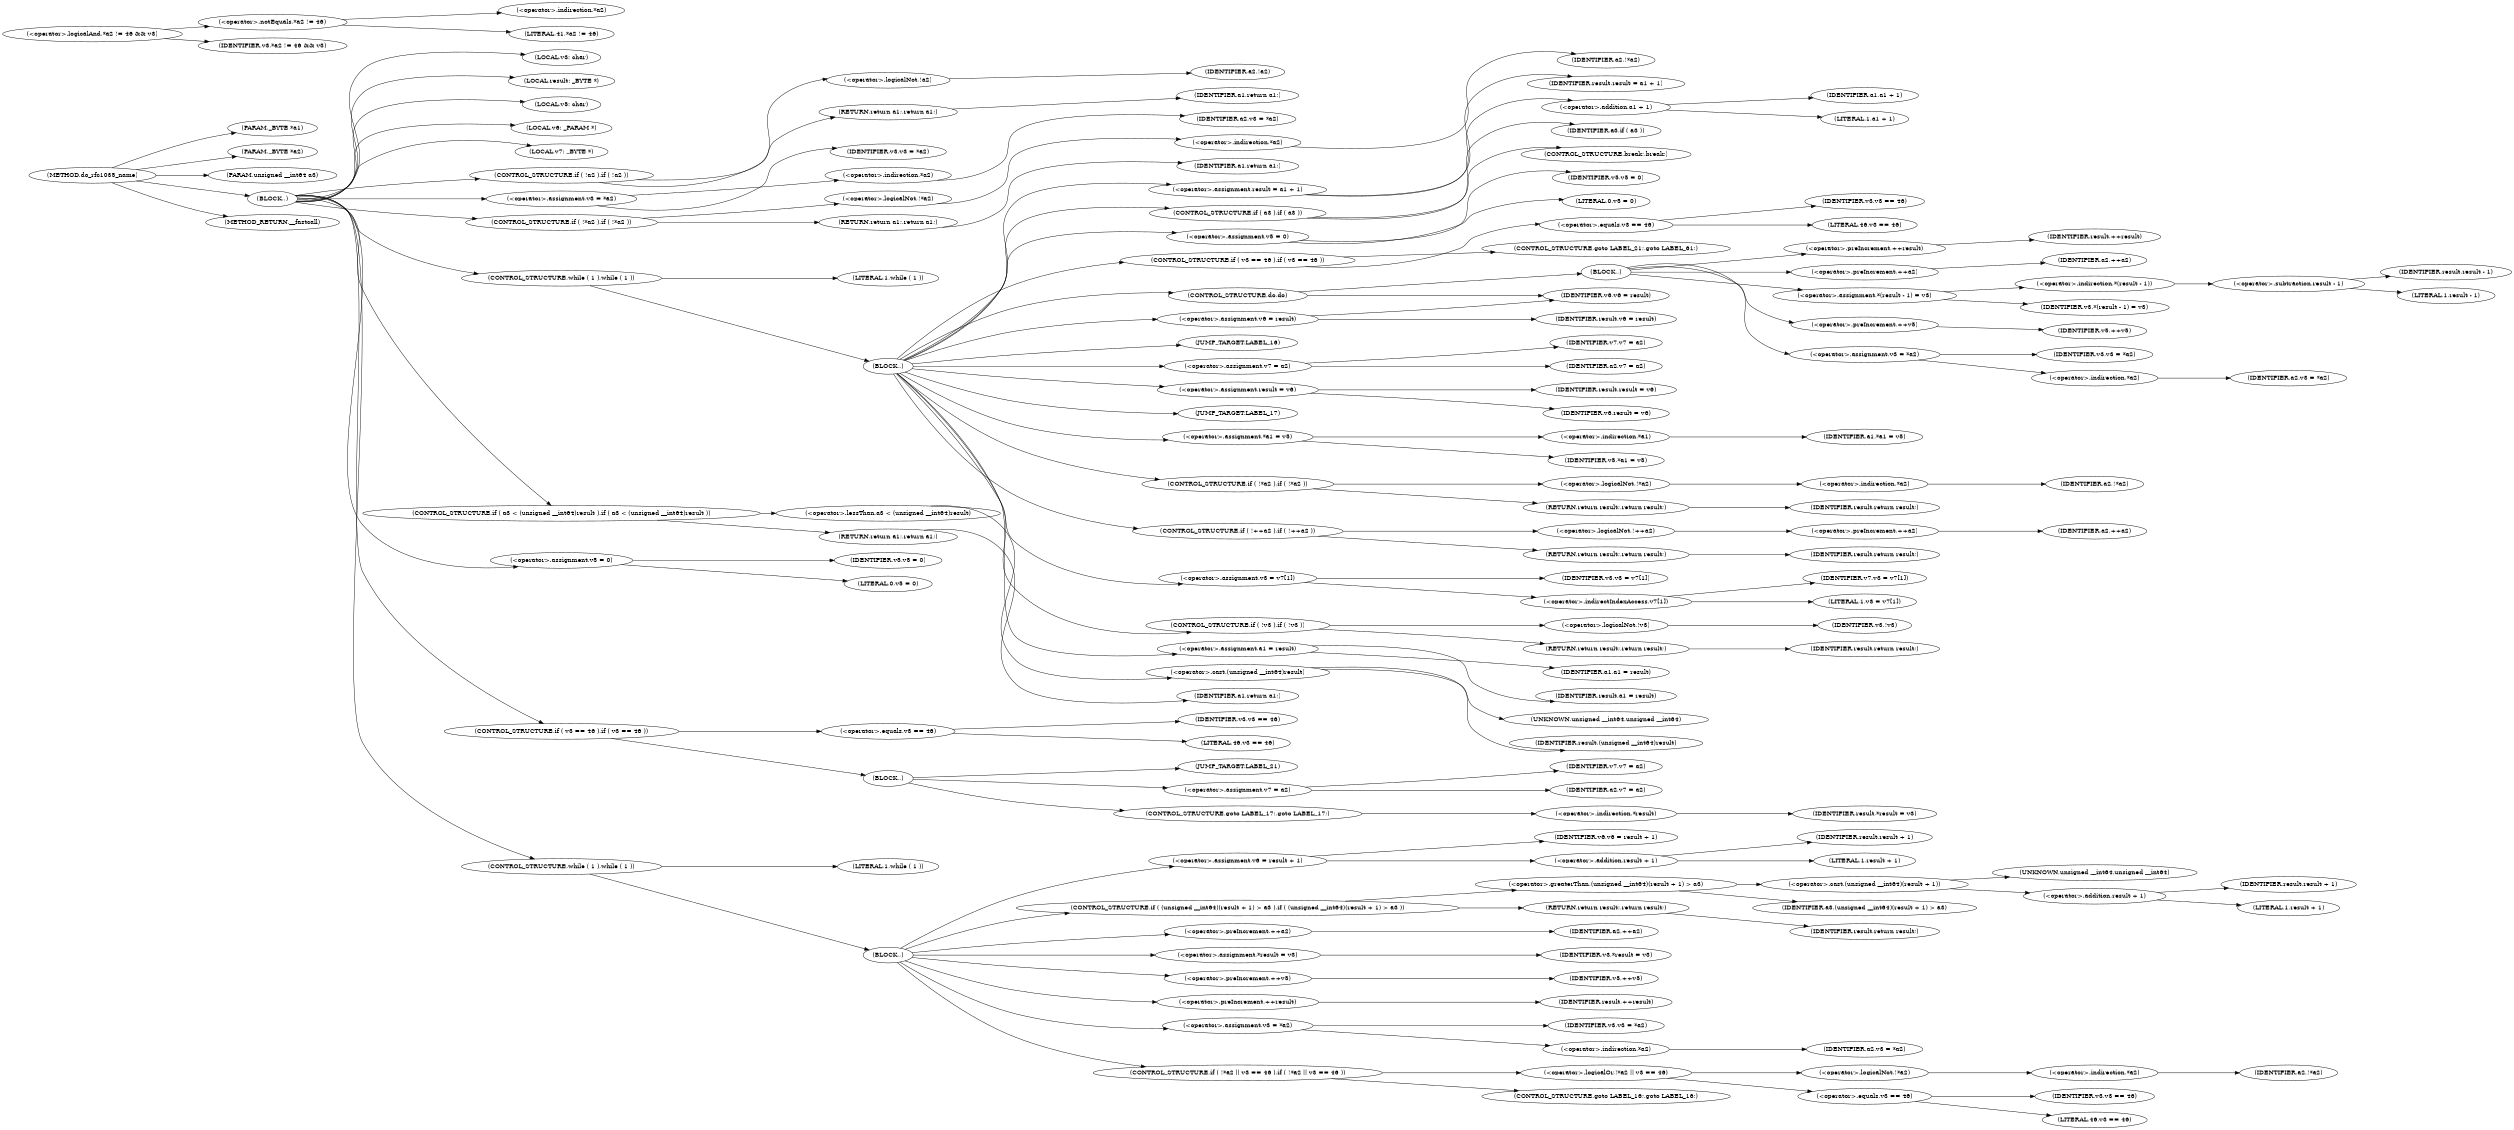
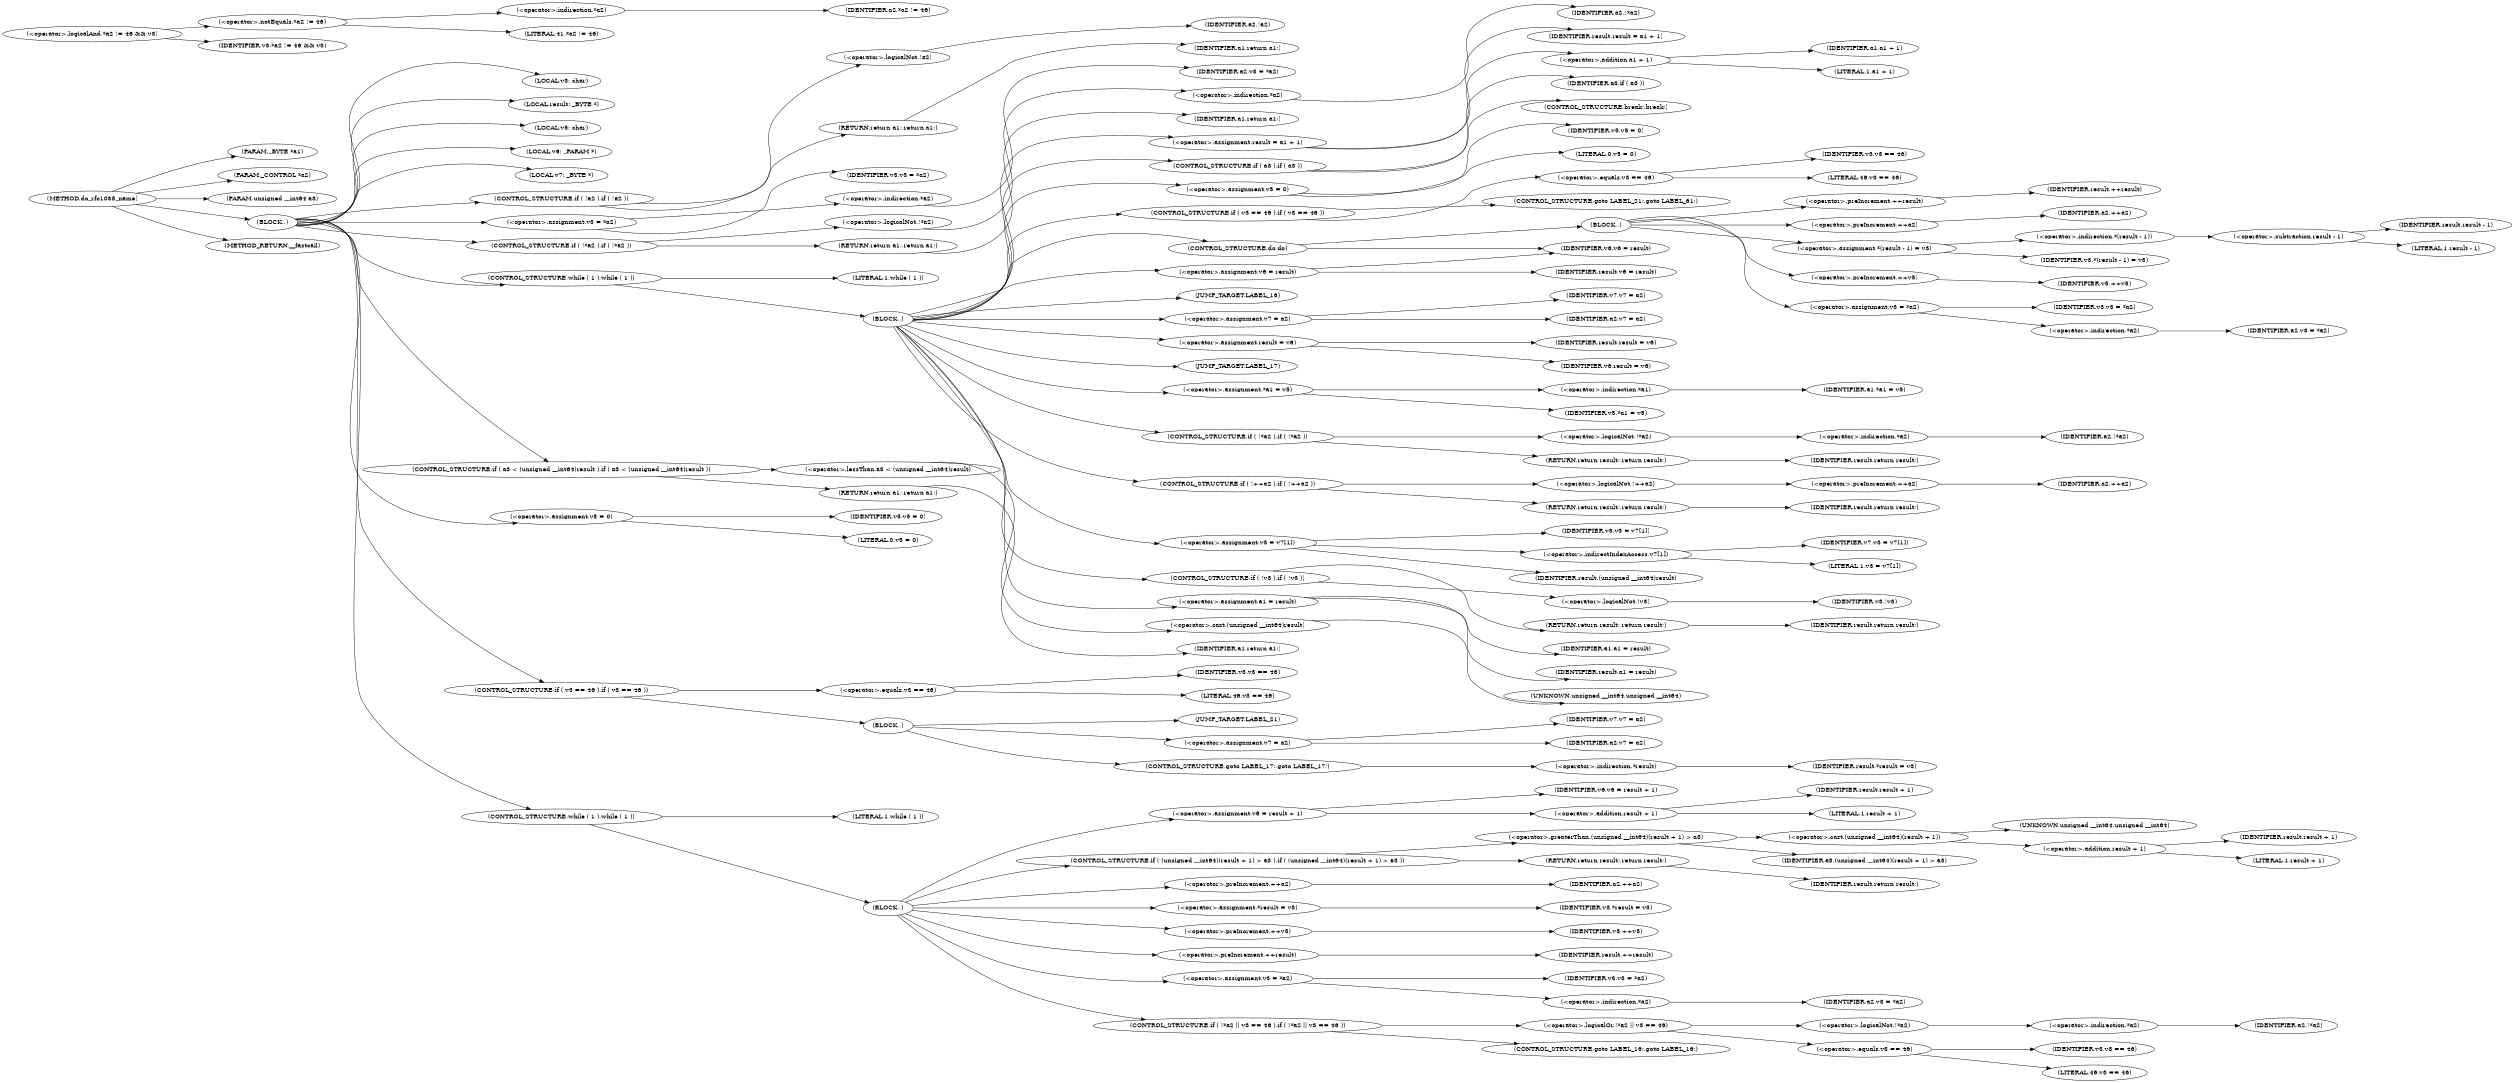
none -> (888, 10)
(273, 152) -> (273, 175)
(1467, 706) -> (1415, 561)
